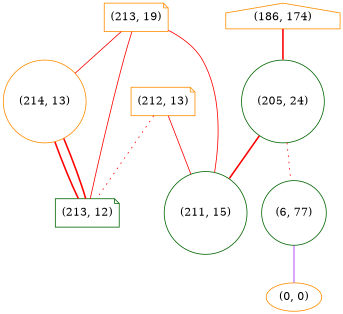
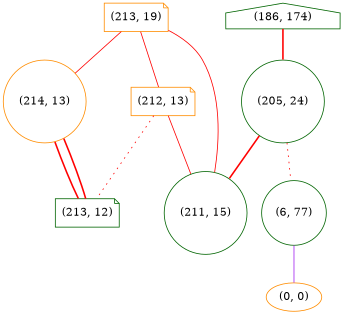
(283, 17) -> (283, 17)
(110, 115) -> (150, 59)
